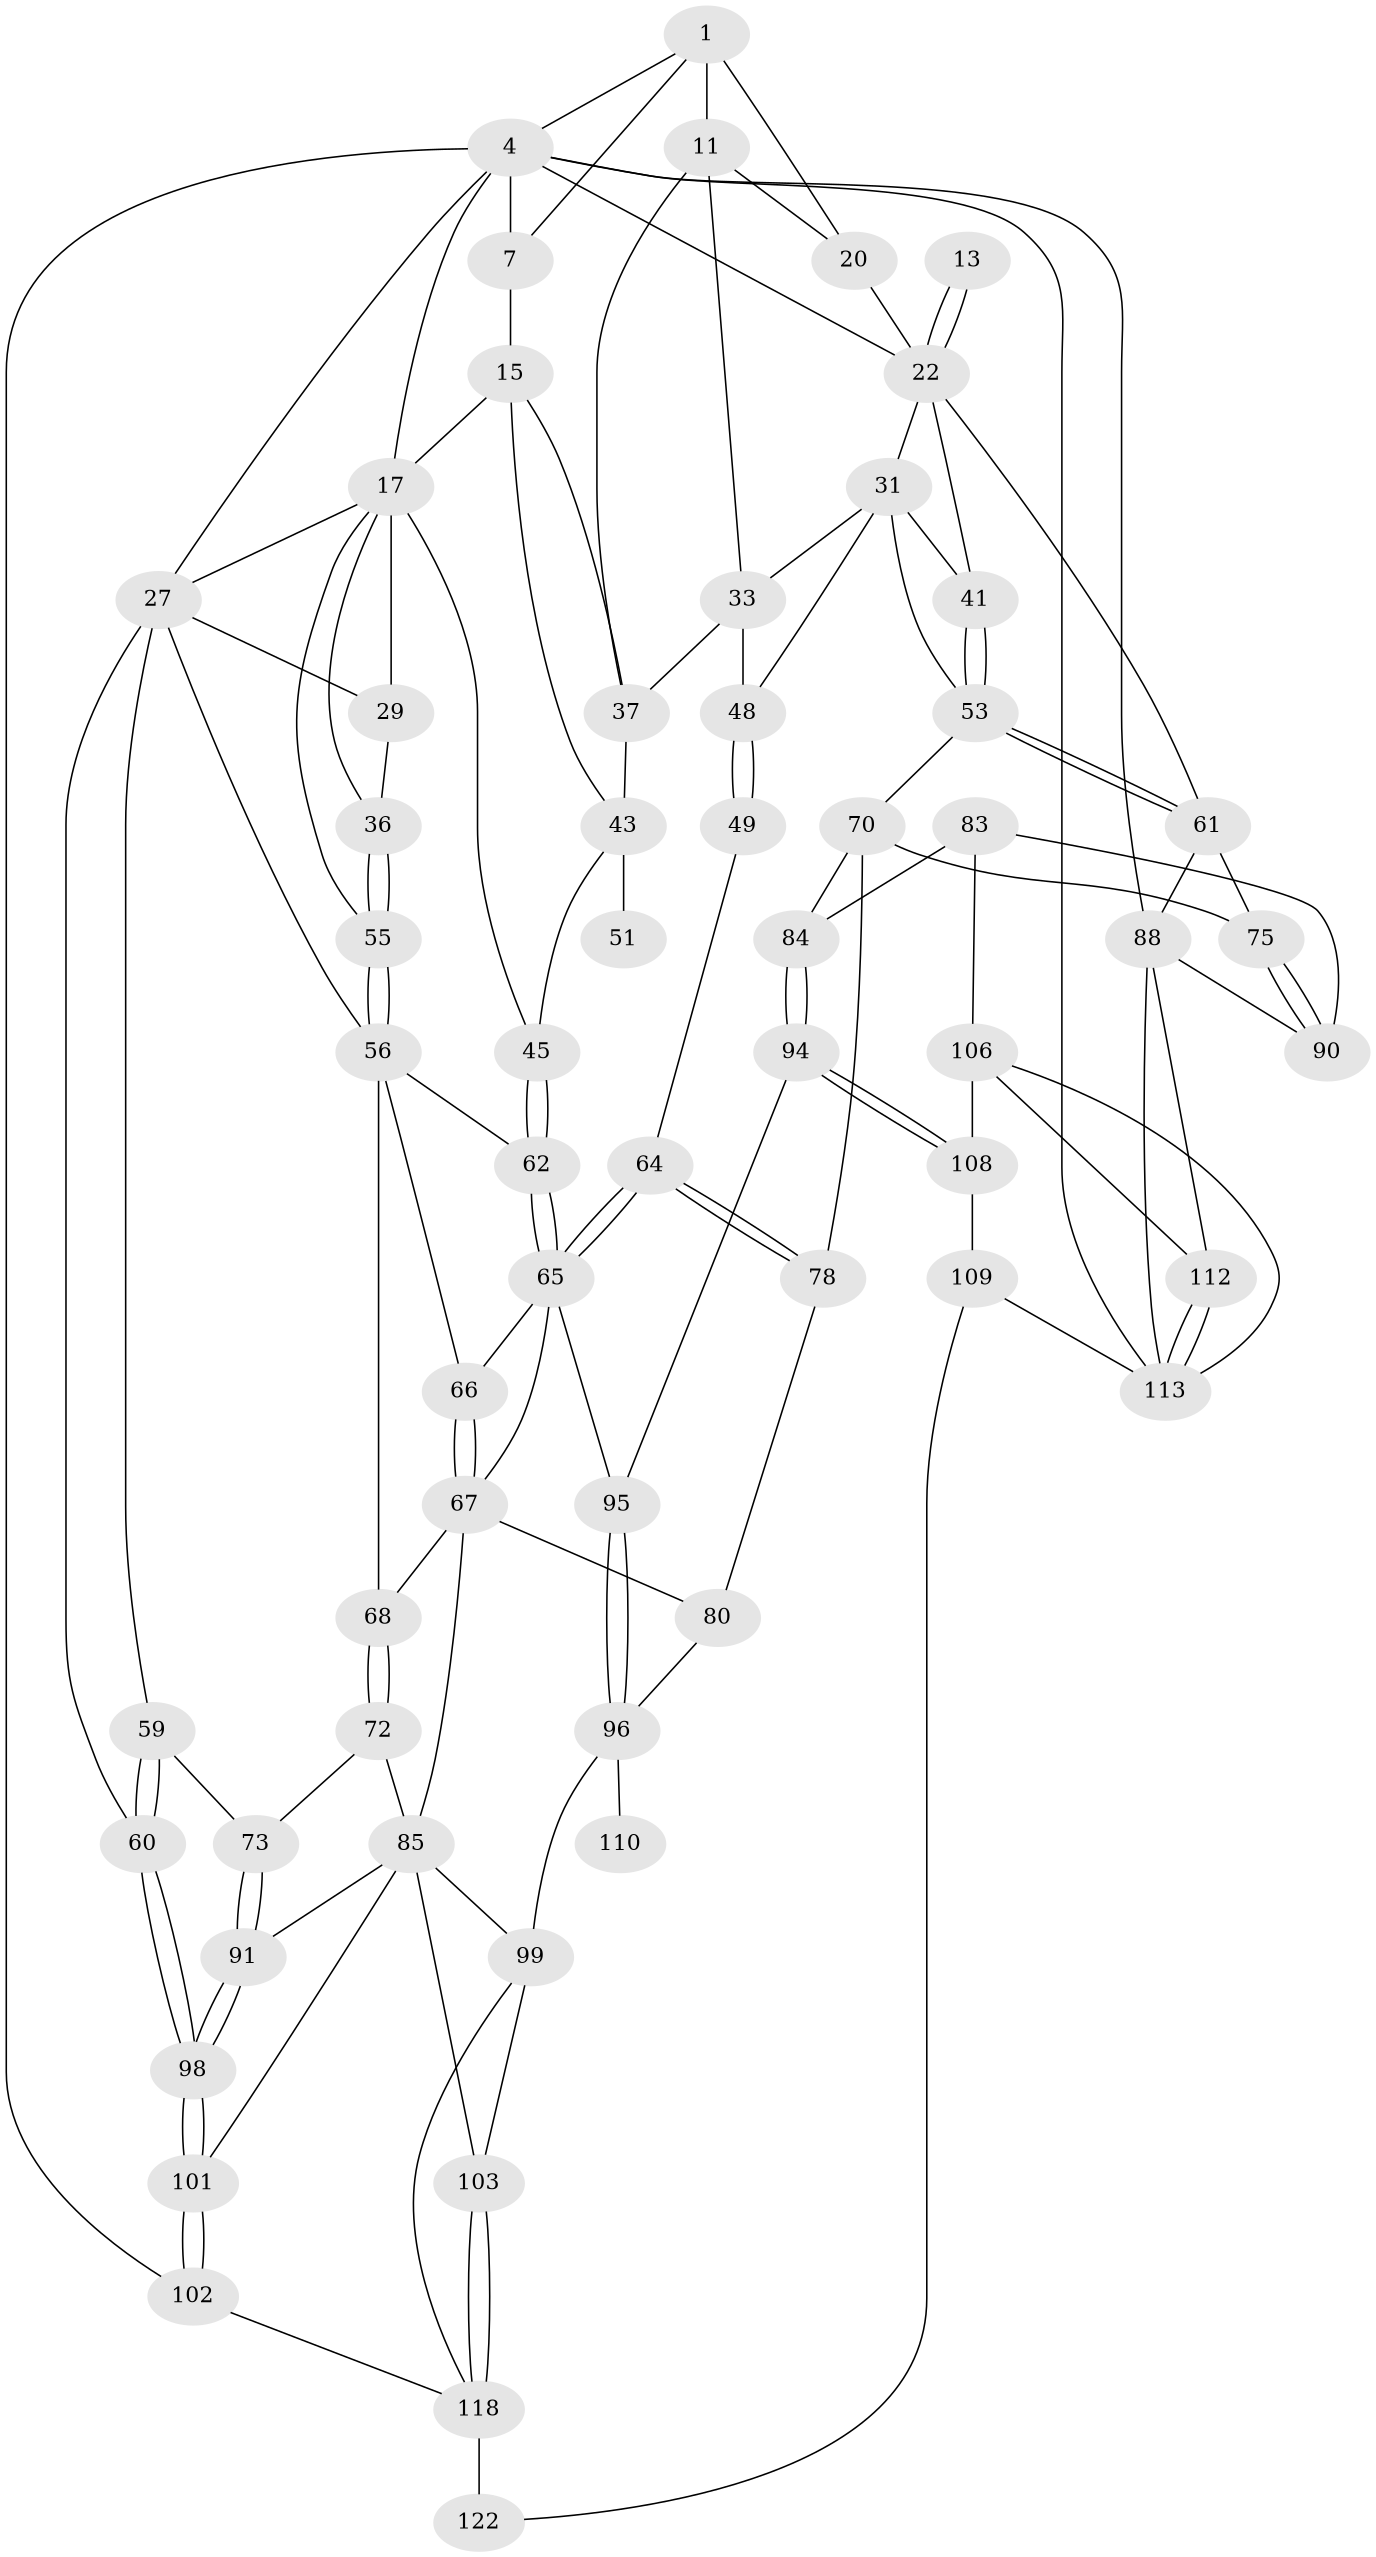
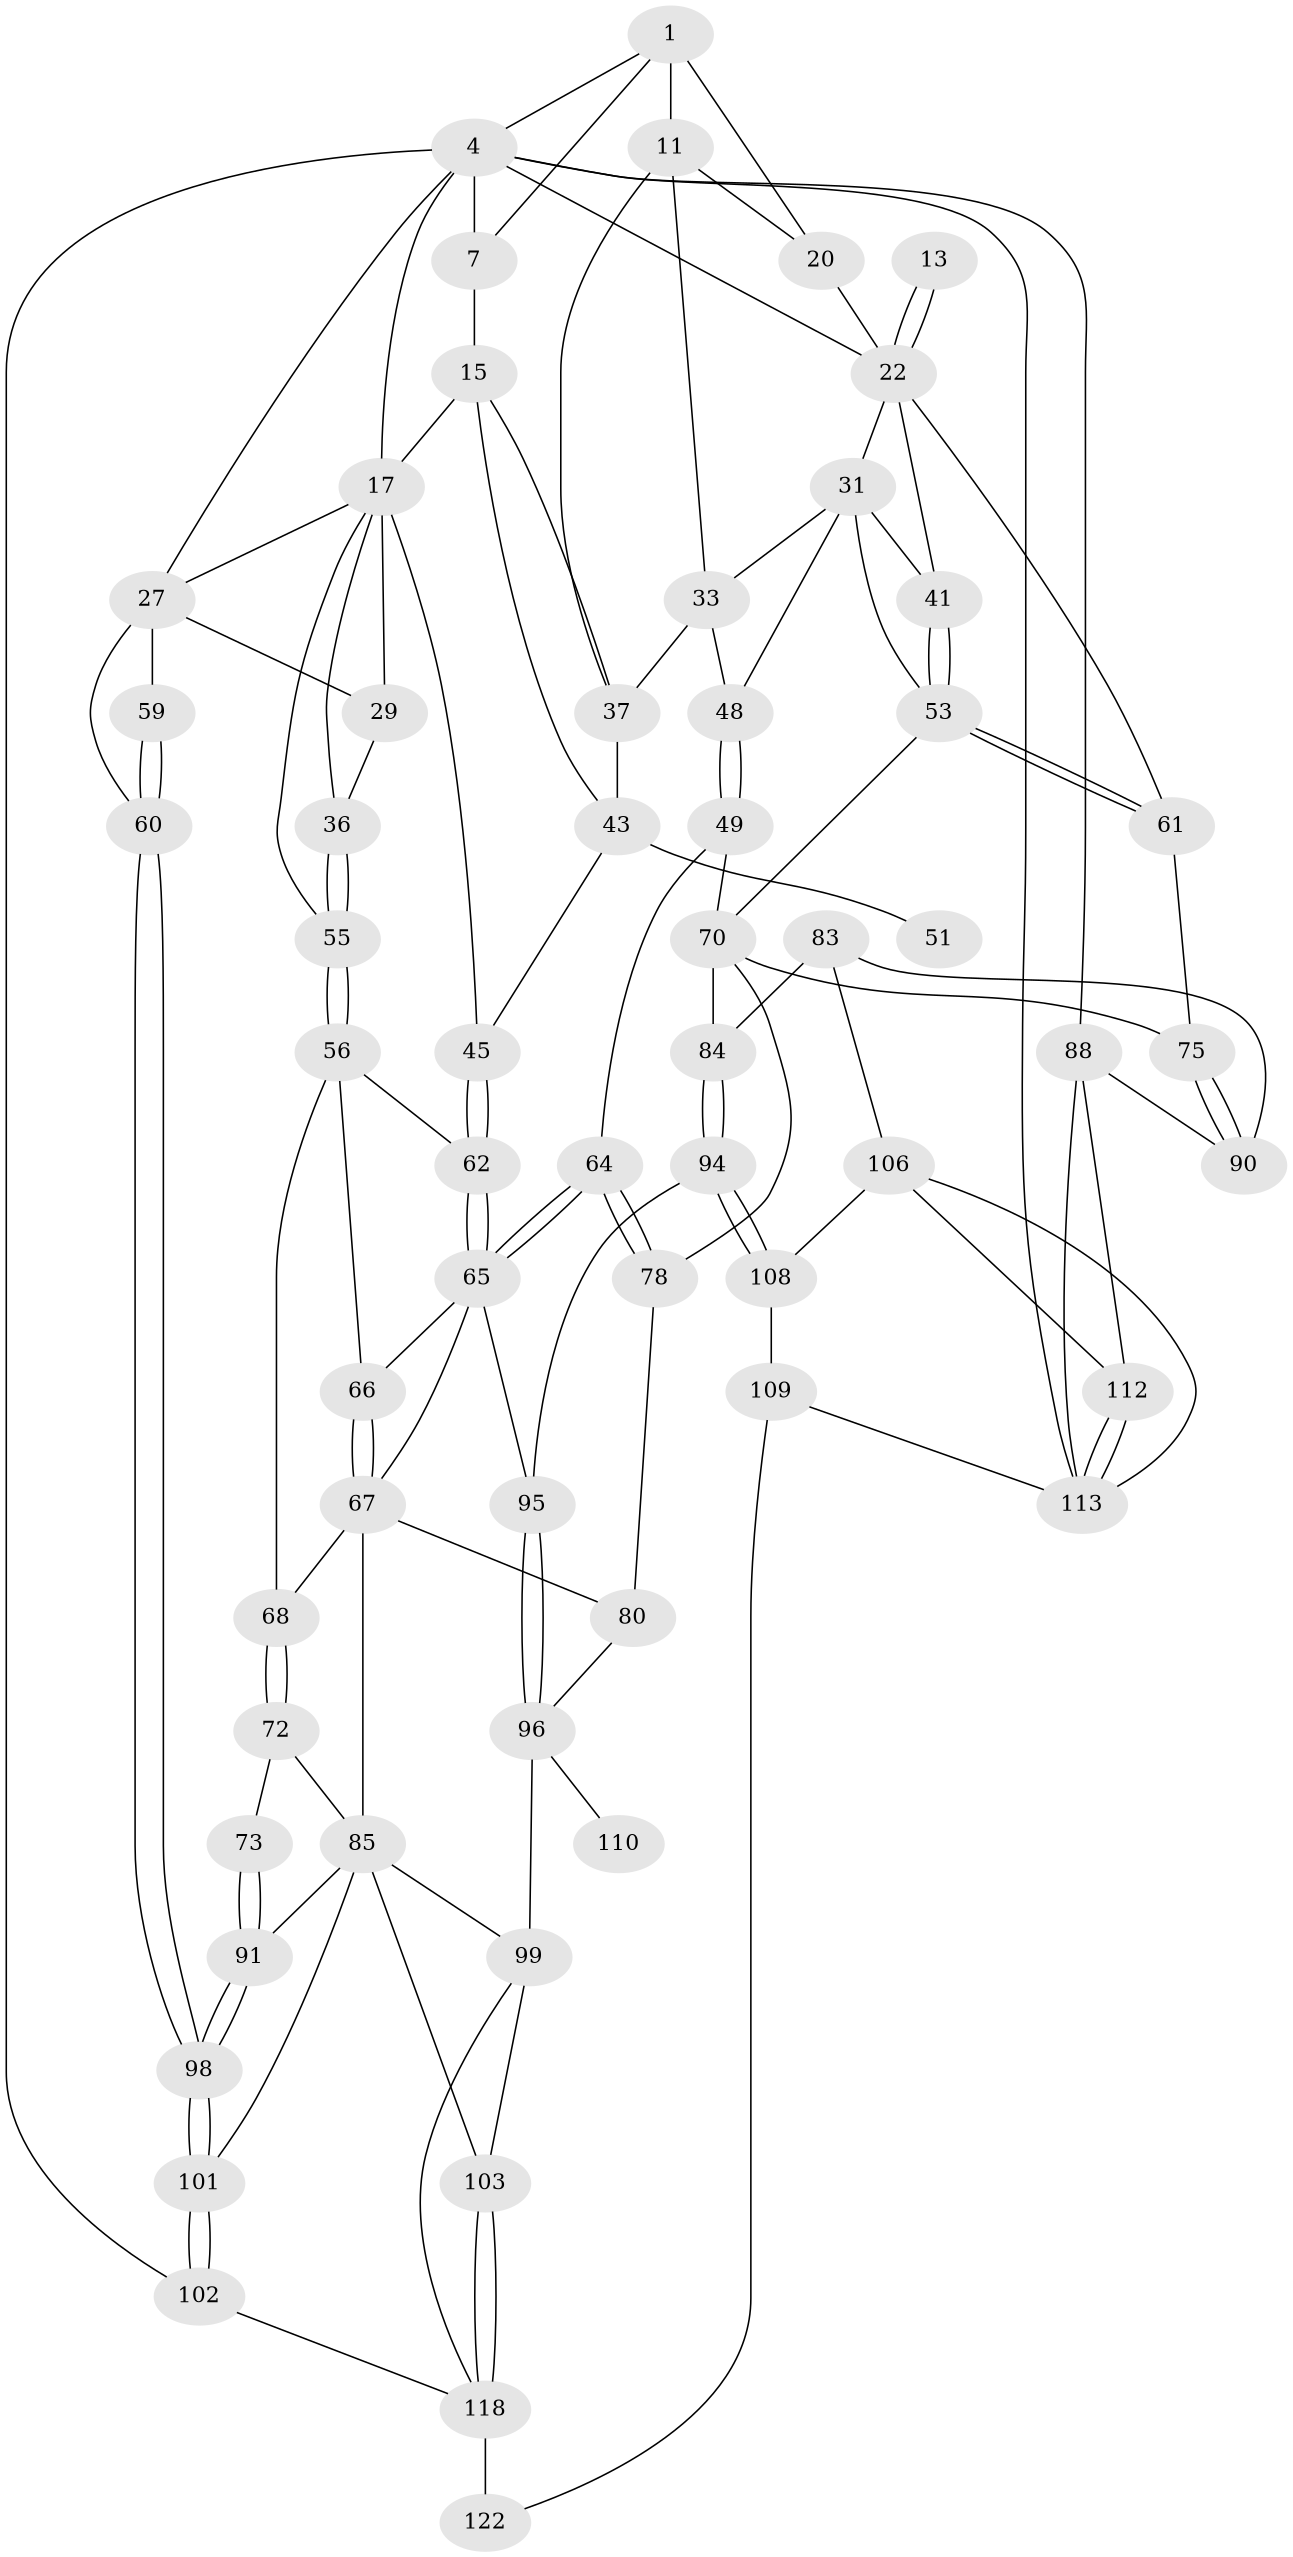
(254, 832) -> none
none -> (722, 882)
(1178, 883) -> none
(204, 1788) -> none
